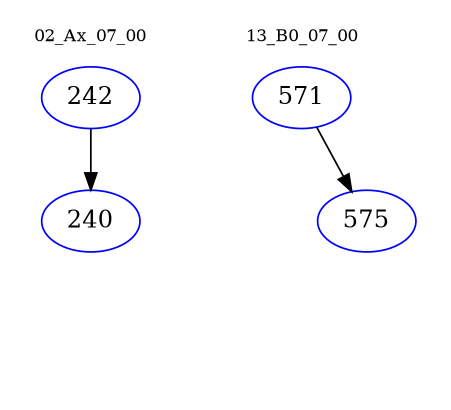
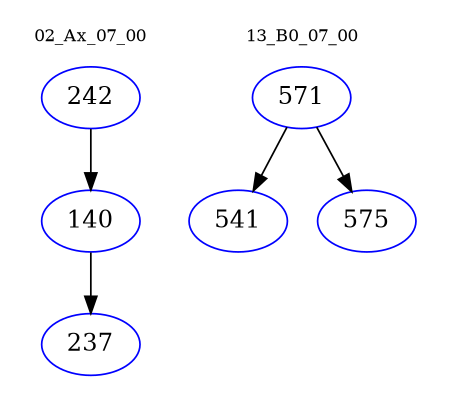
(91, 221) -> (91, 221)
none -> (238, 221)
none -> (91, 344)
